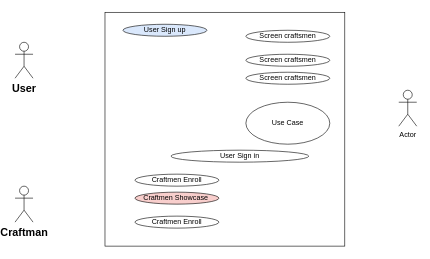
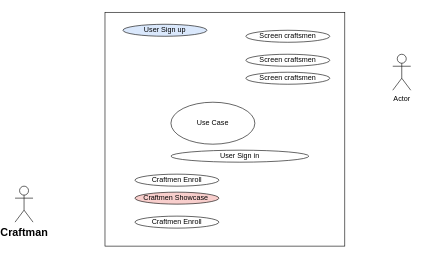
(24, 60) -> none
(408, 108) -> (402, 72)
(288, 123) -> (213, 123)
